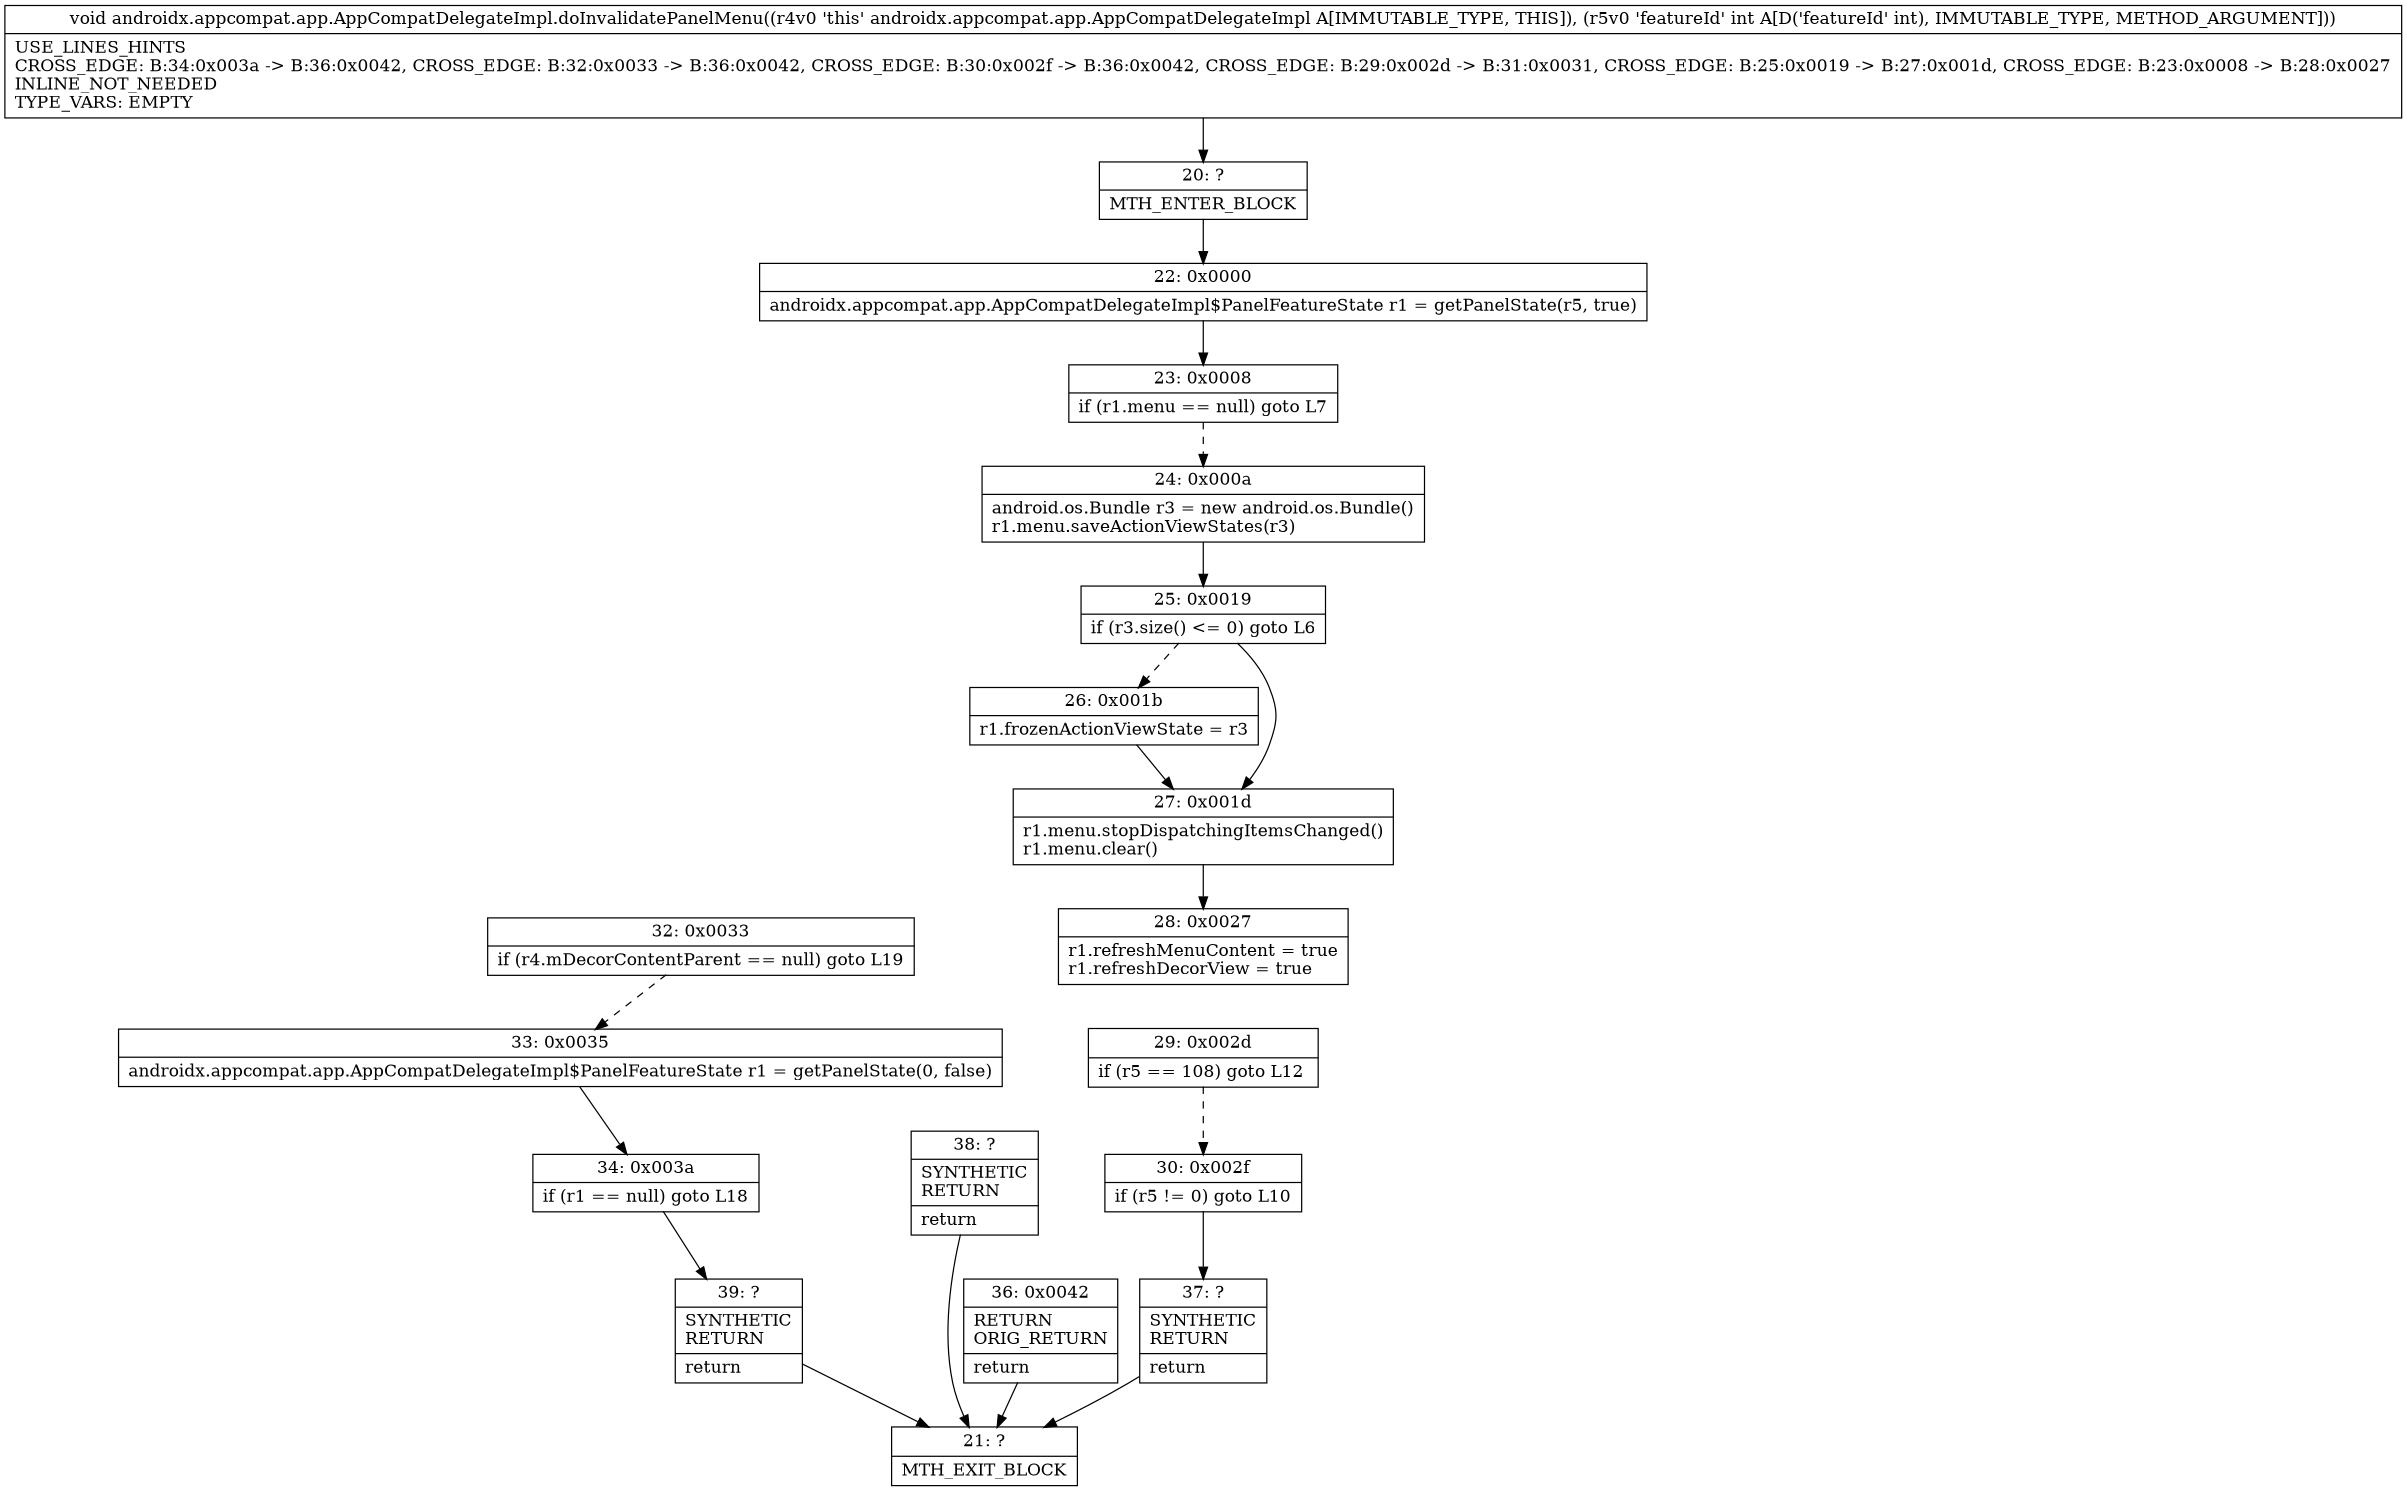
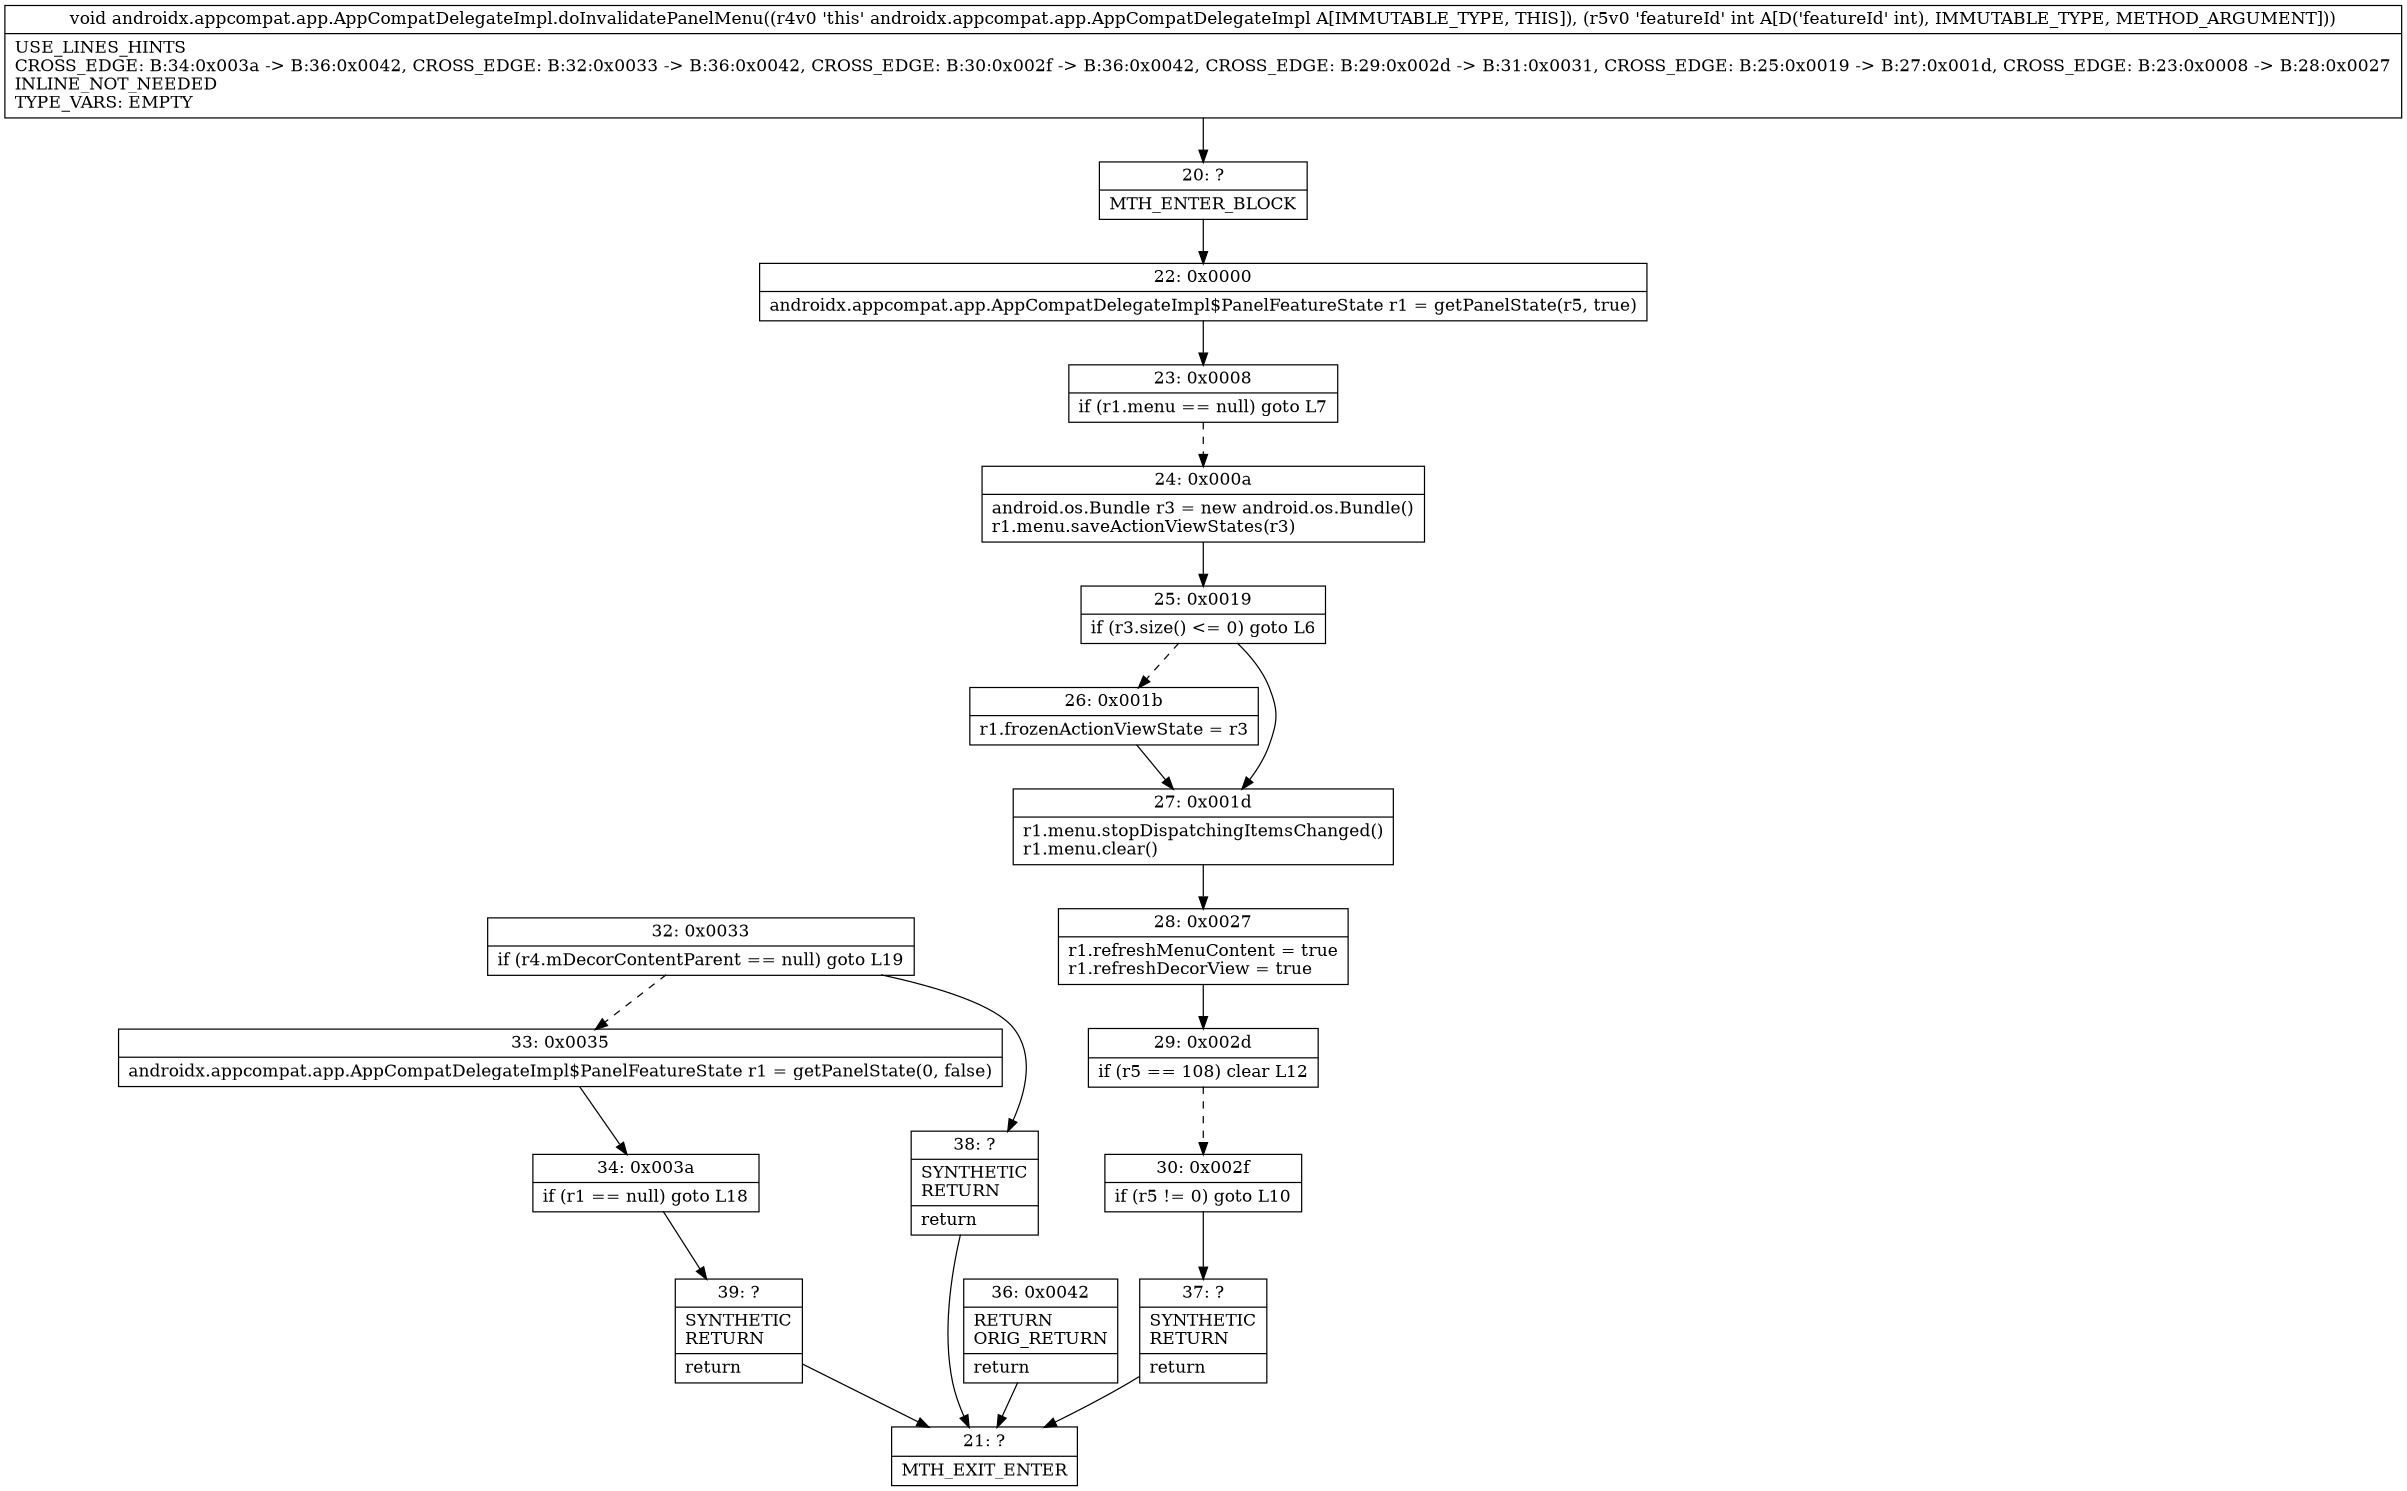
none -> (1203, 1000)
none -> (995, 1013)
(1201, 1072) -> (1203, 1072)
(985, 1470) -> (985, 1470)
